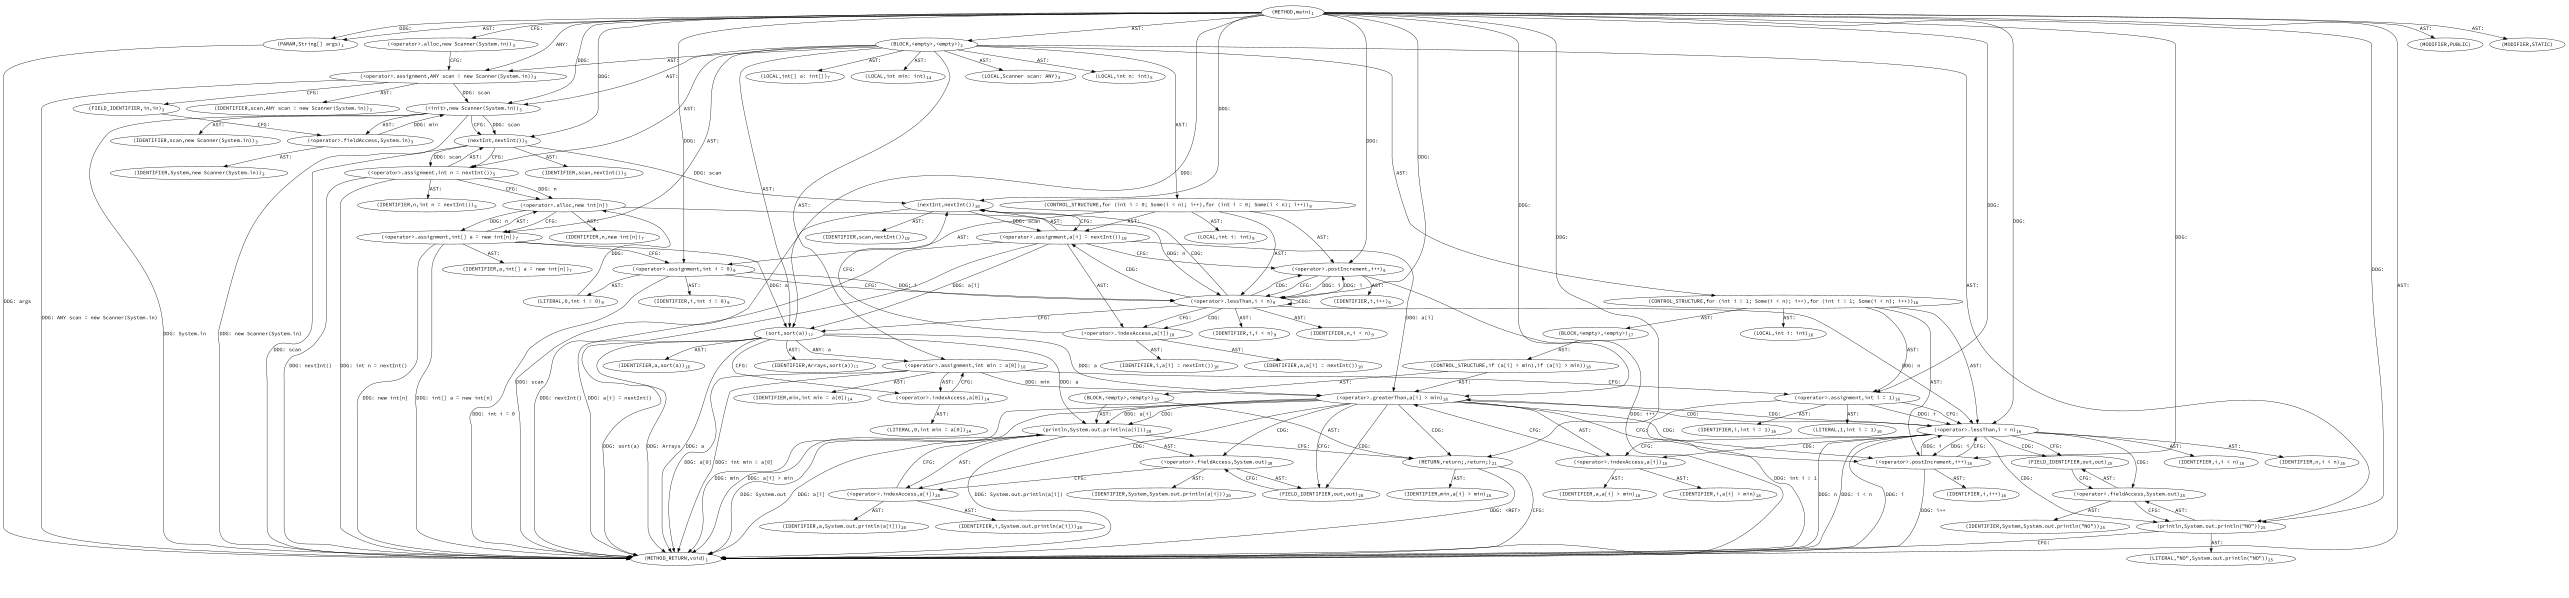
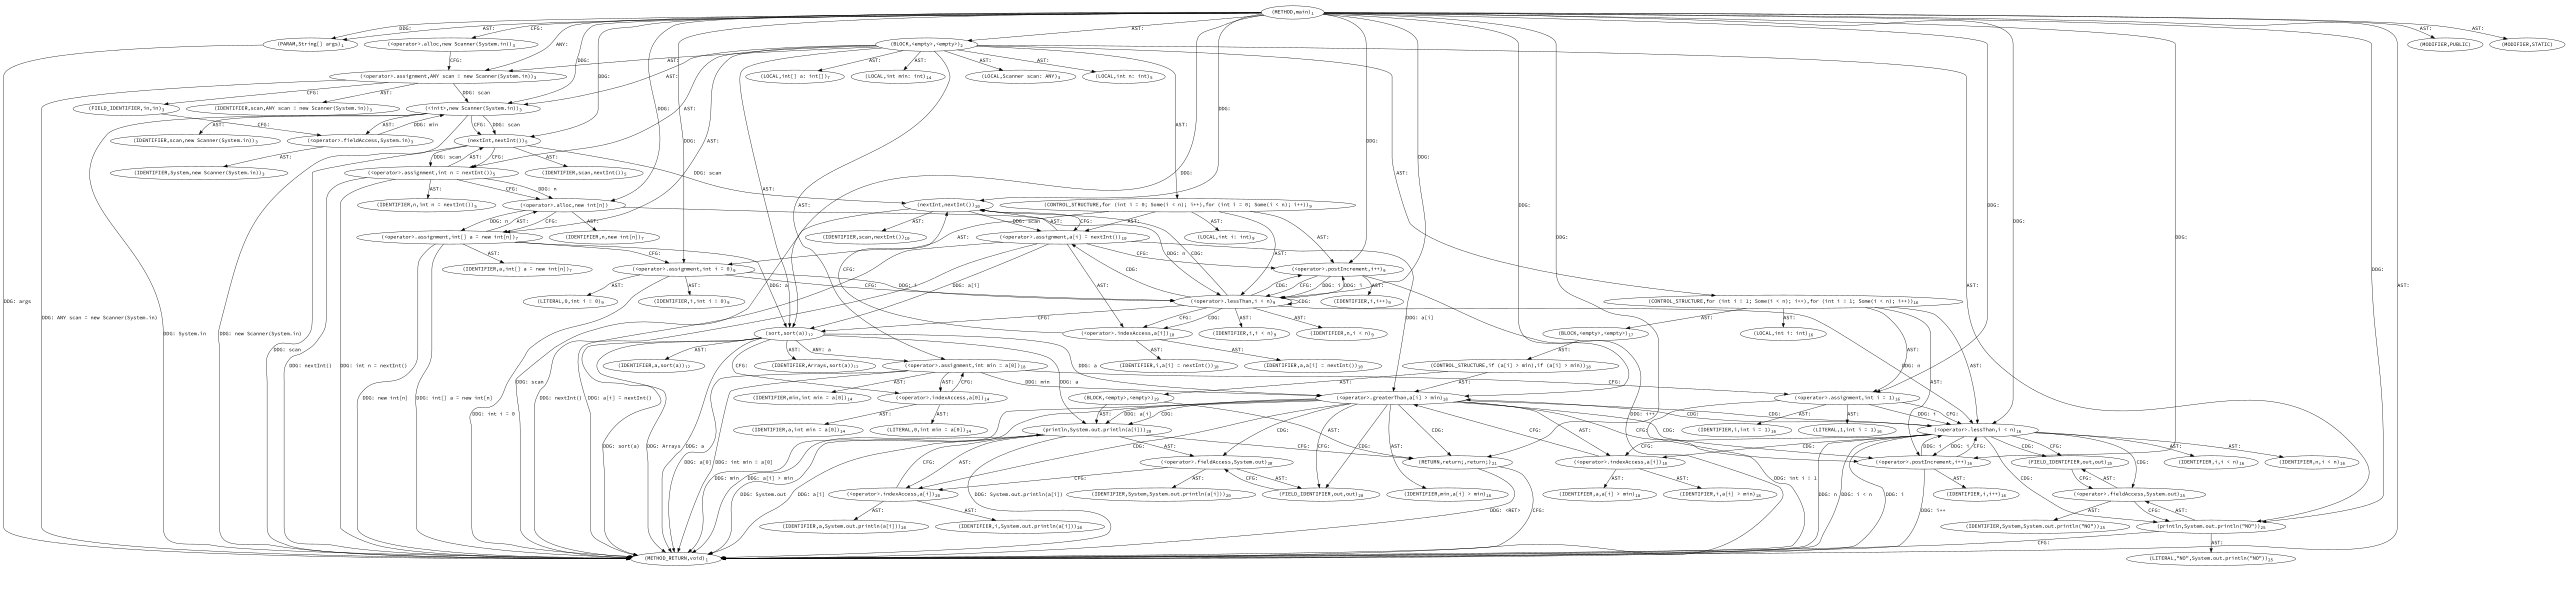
(651, 246) -> (686, 24)
(688, 365) -> (688, 365)
none -> (798, 430)
(1453, 477) -> (1392, 453)
